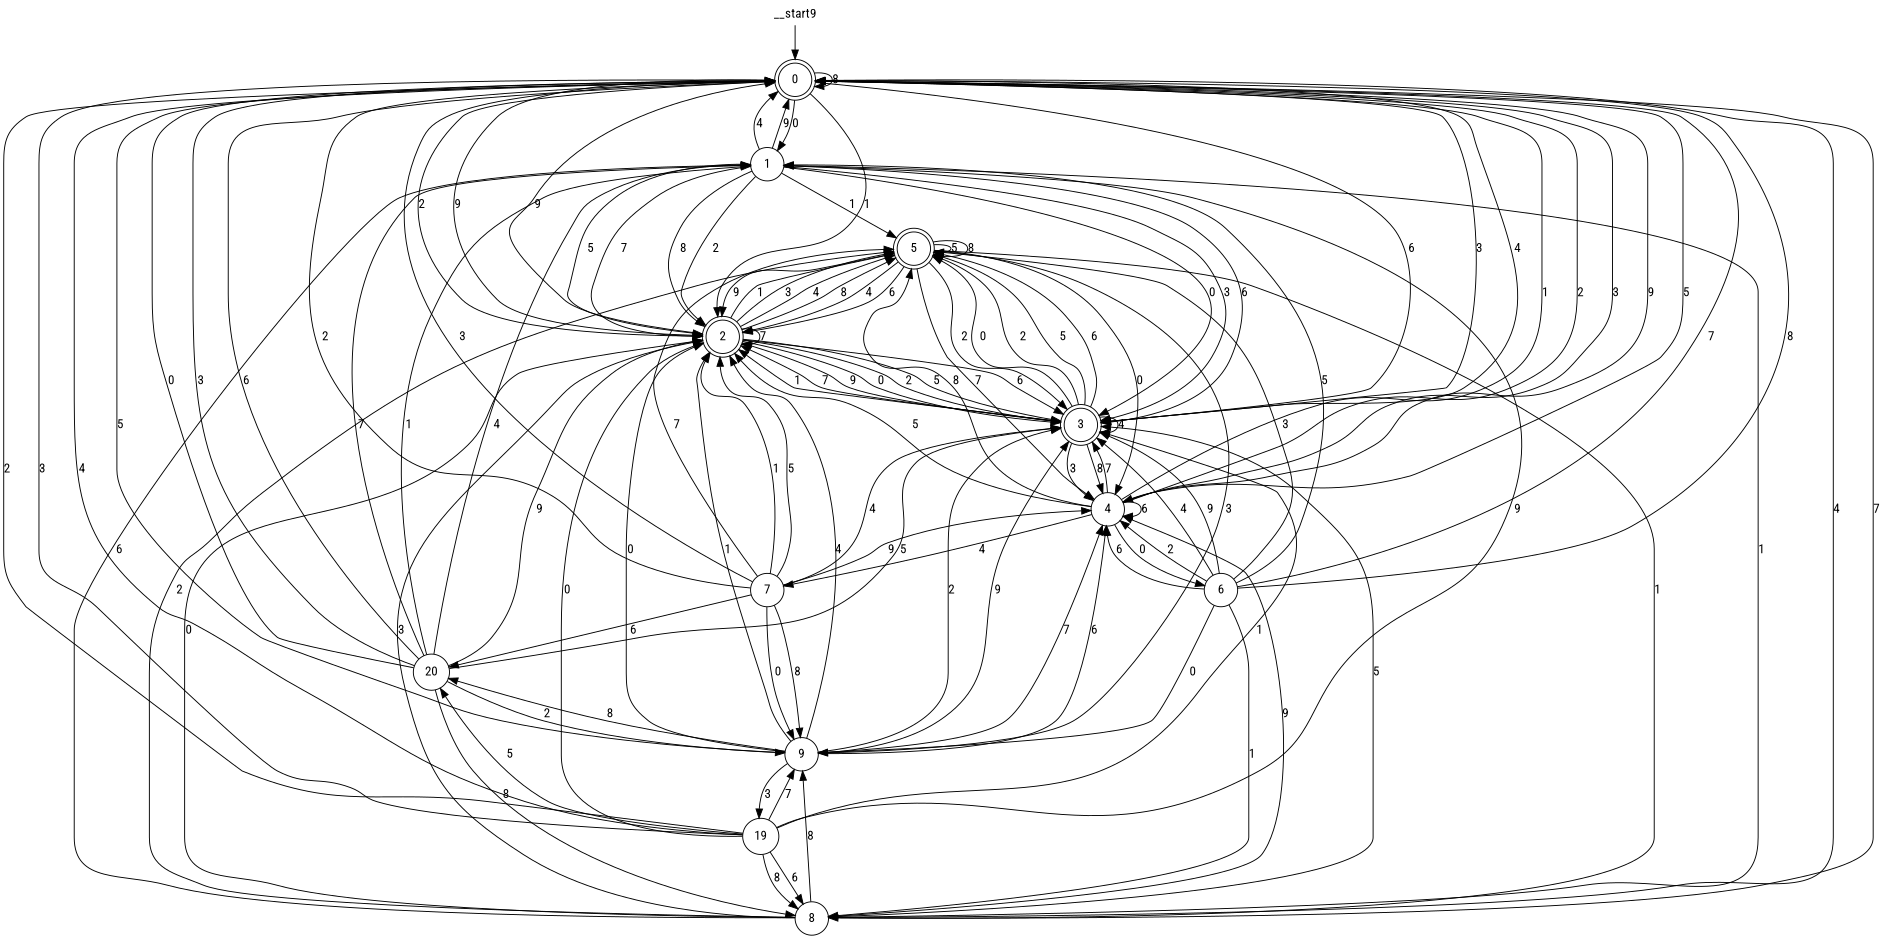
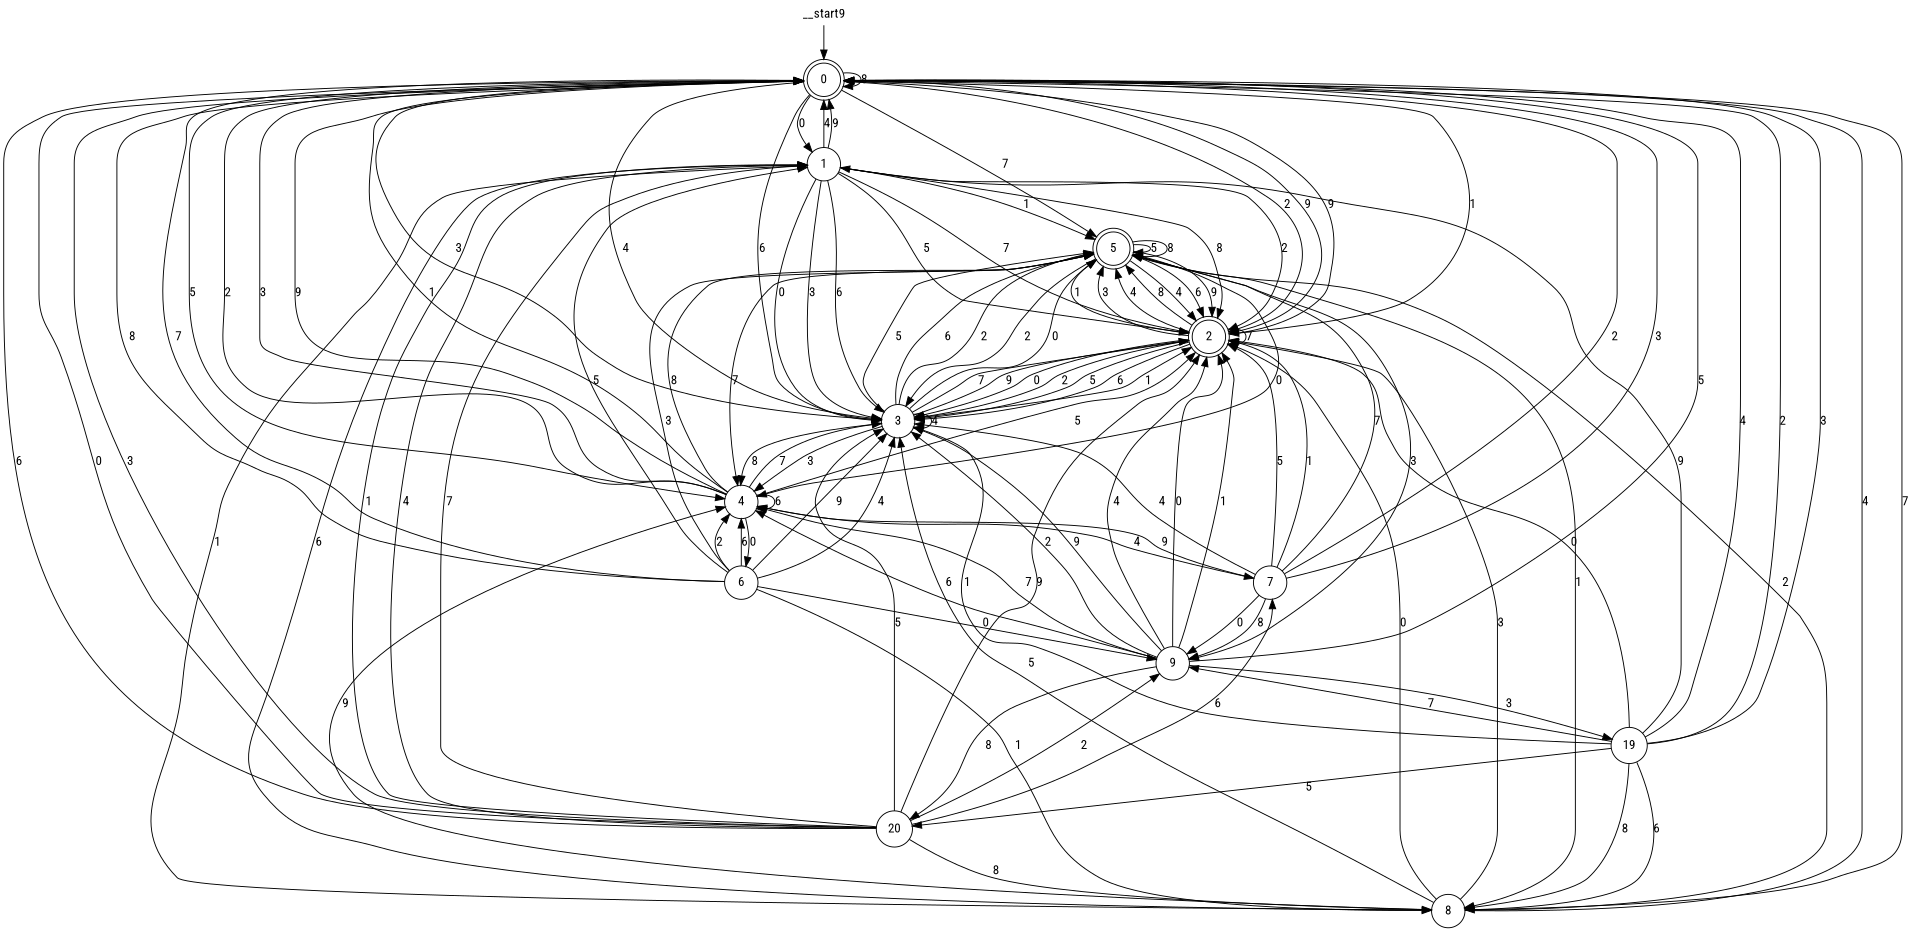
none -> (966, 159)
(1081, 425) -> (898, 421)
(605, 630) -> (1117, 750)
(807, 841) -> none
